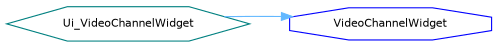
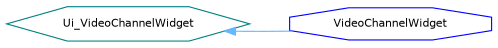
(253, 16) -> (264, 31)
